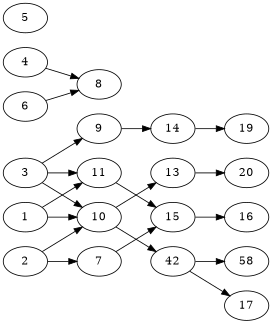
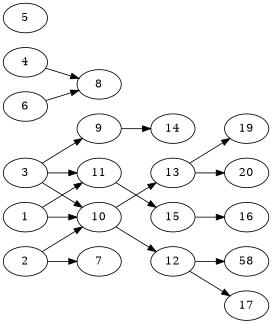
(206, 129) -> (206, 153)
(131, 242) -> none
(173, 261) -> (173, 261)
